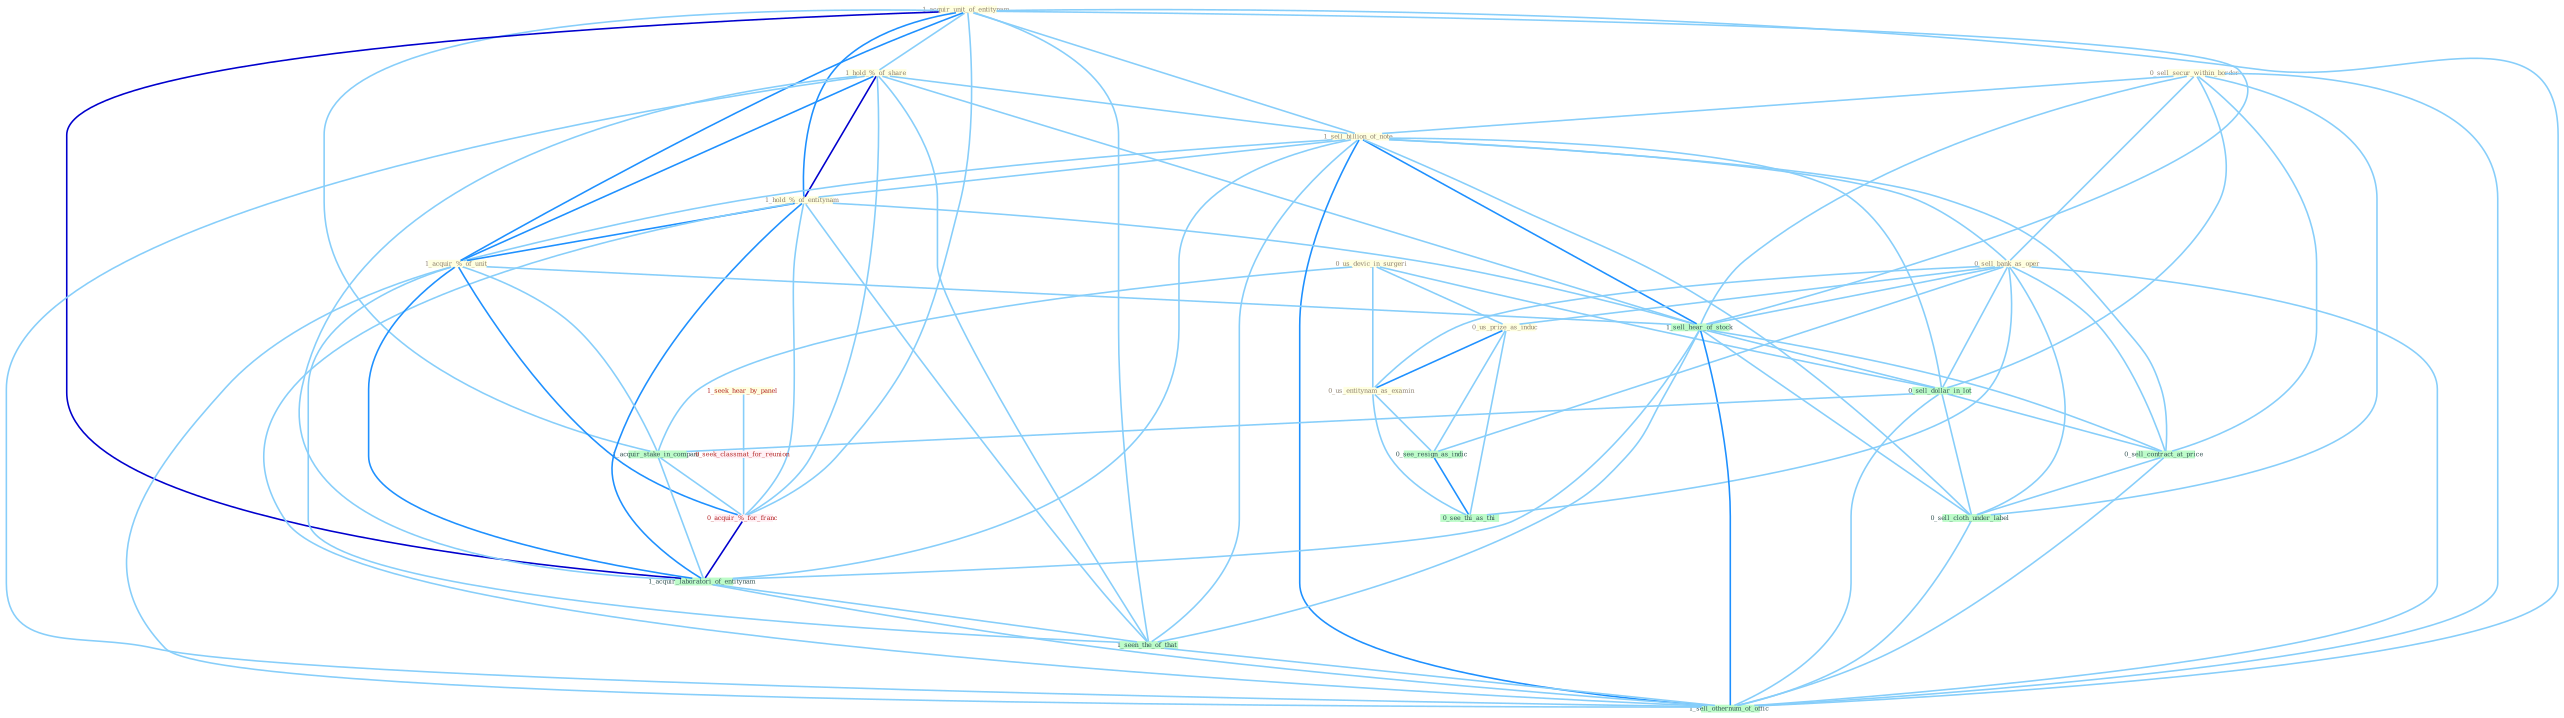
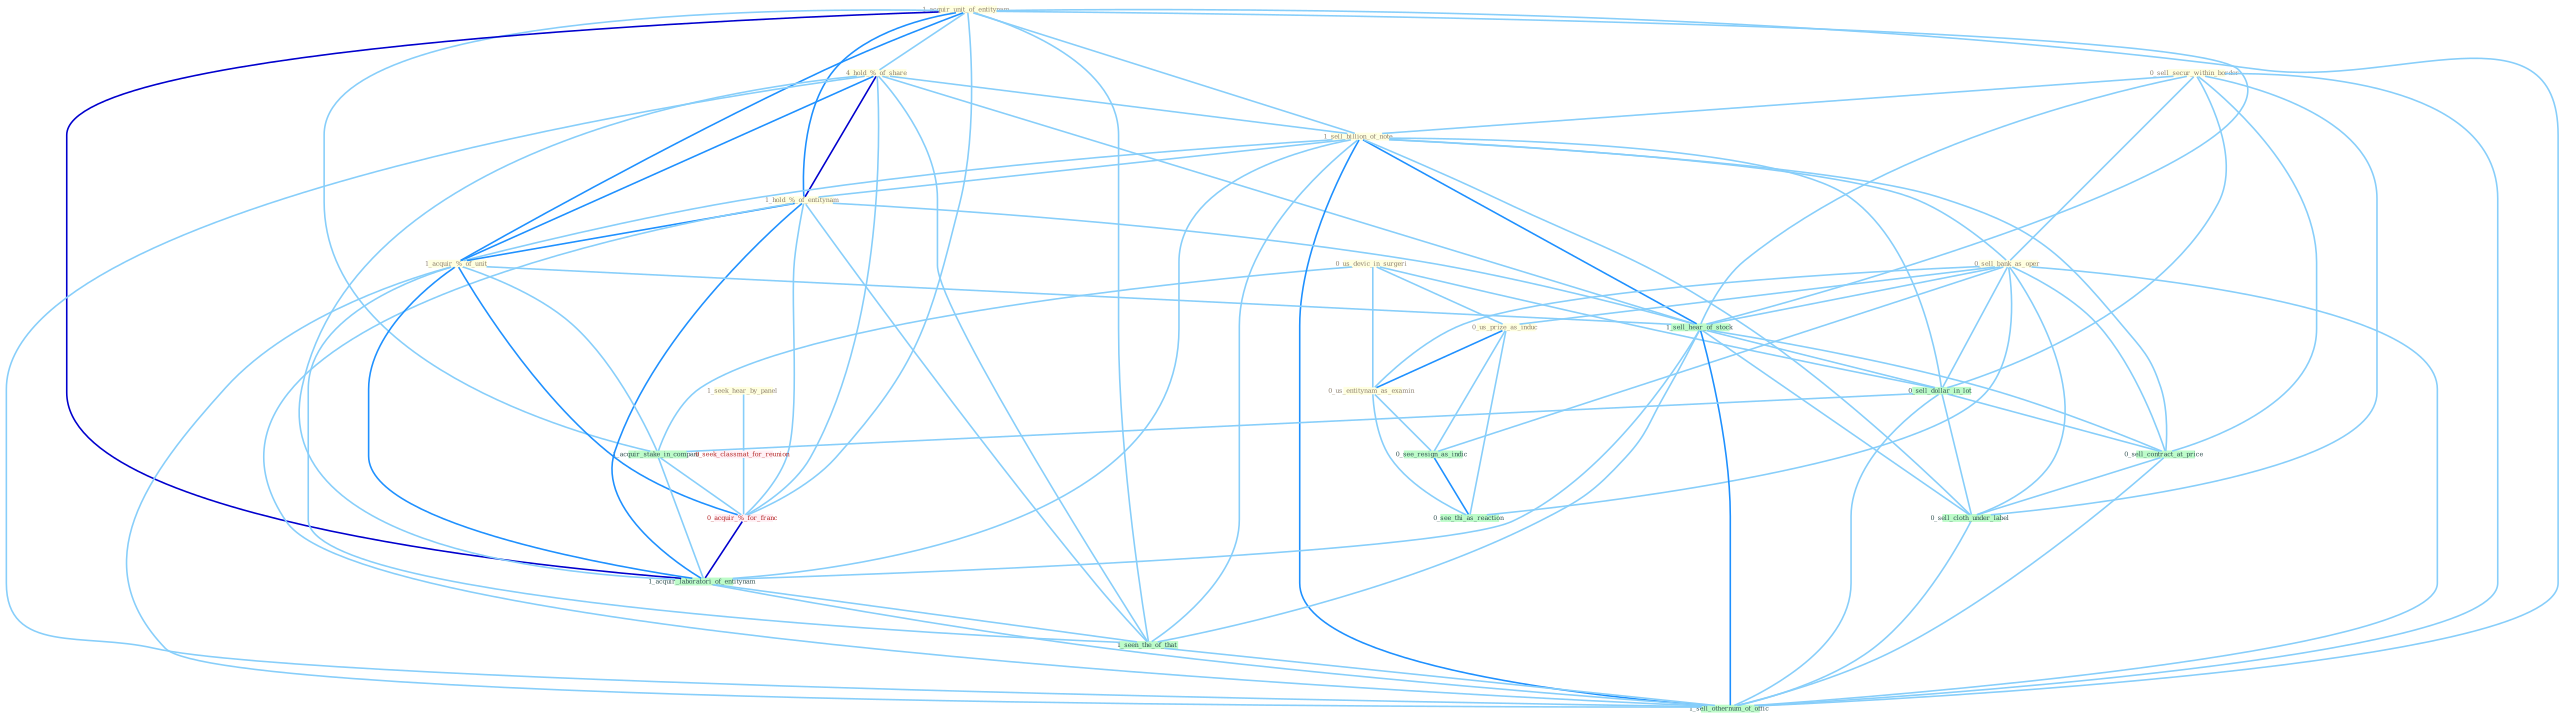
(877, 73) -> (877, 73)
(744, 391) -> (744, 391)
(1470, 518) -> (1470, 518)
